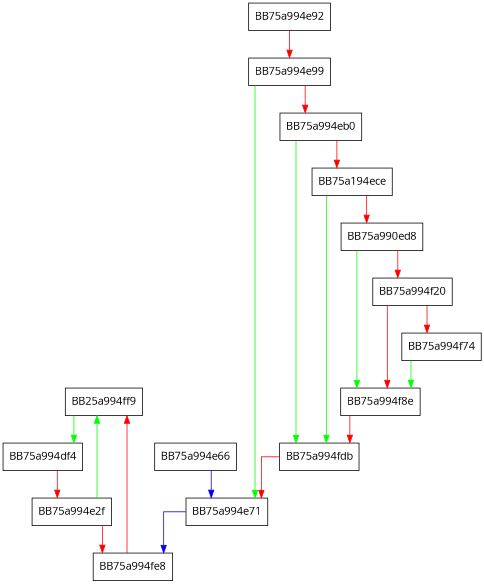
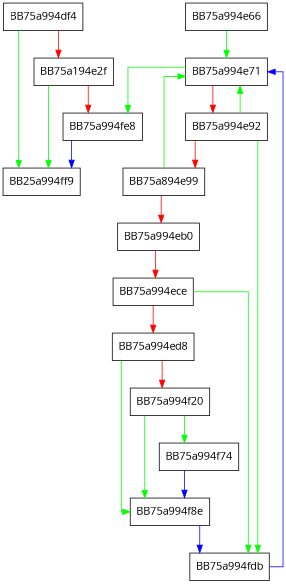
(290, 72) -> (164, 182)
none -> (213, 95)
none -> (240, 103)
(352, 182) -> (153, 292)
(382, 237) -> (153, 347)
(296, 288) -> (258, 343)
(427, 315) -> (184, 425)
(387, 343) -> (145, 453)
(411, 370) -> (184, 480)
(74, 425) -> (19, 95)
(350, 425) -> (200, 535)
(261, 465) -> (283, 322)
(211, 480) -> (226, 40)
(127, 488) -> (72, 150)
(72, 512) -> (74, 72)
(164, 517) -> (138, 67)
